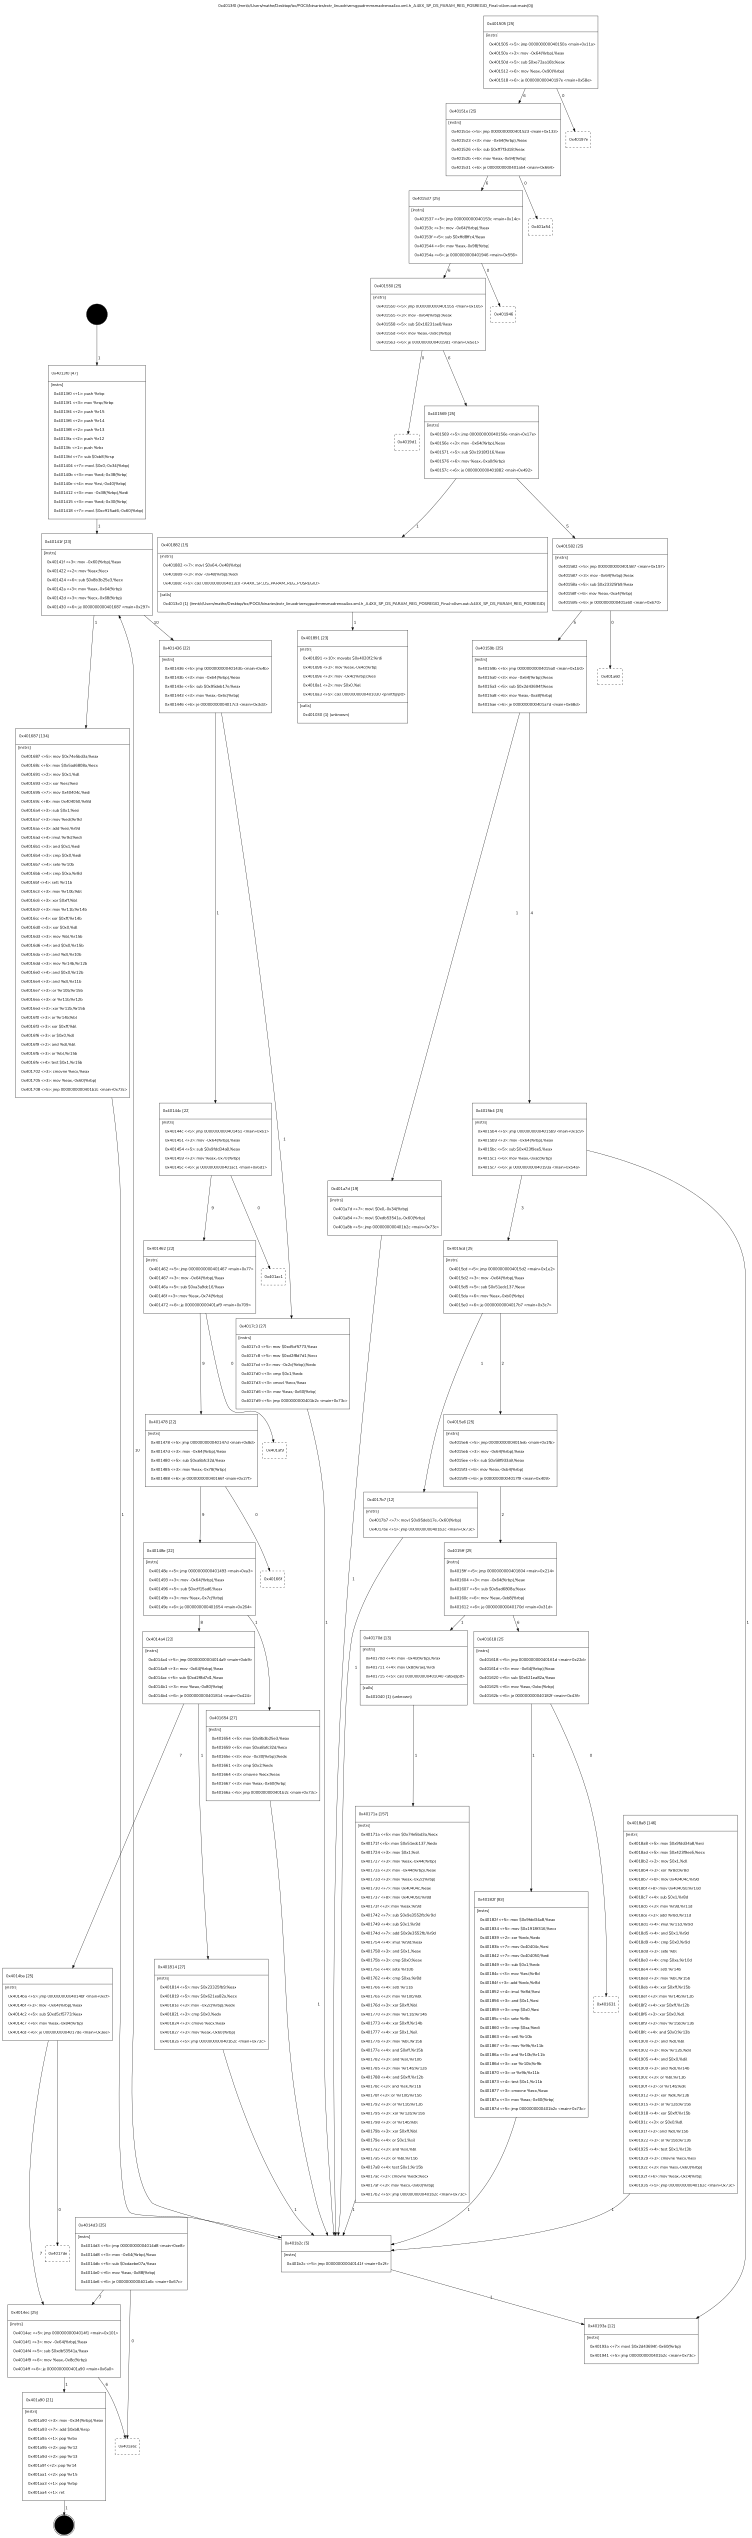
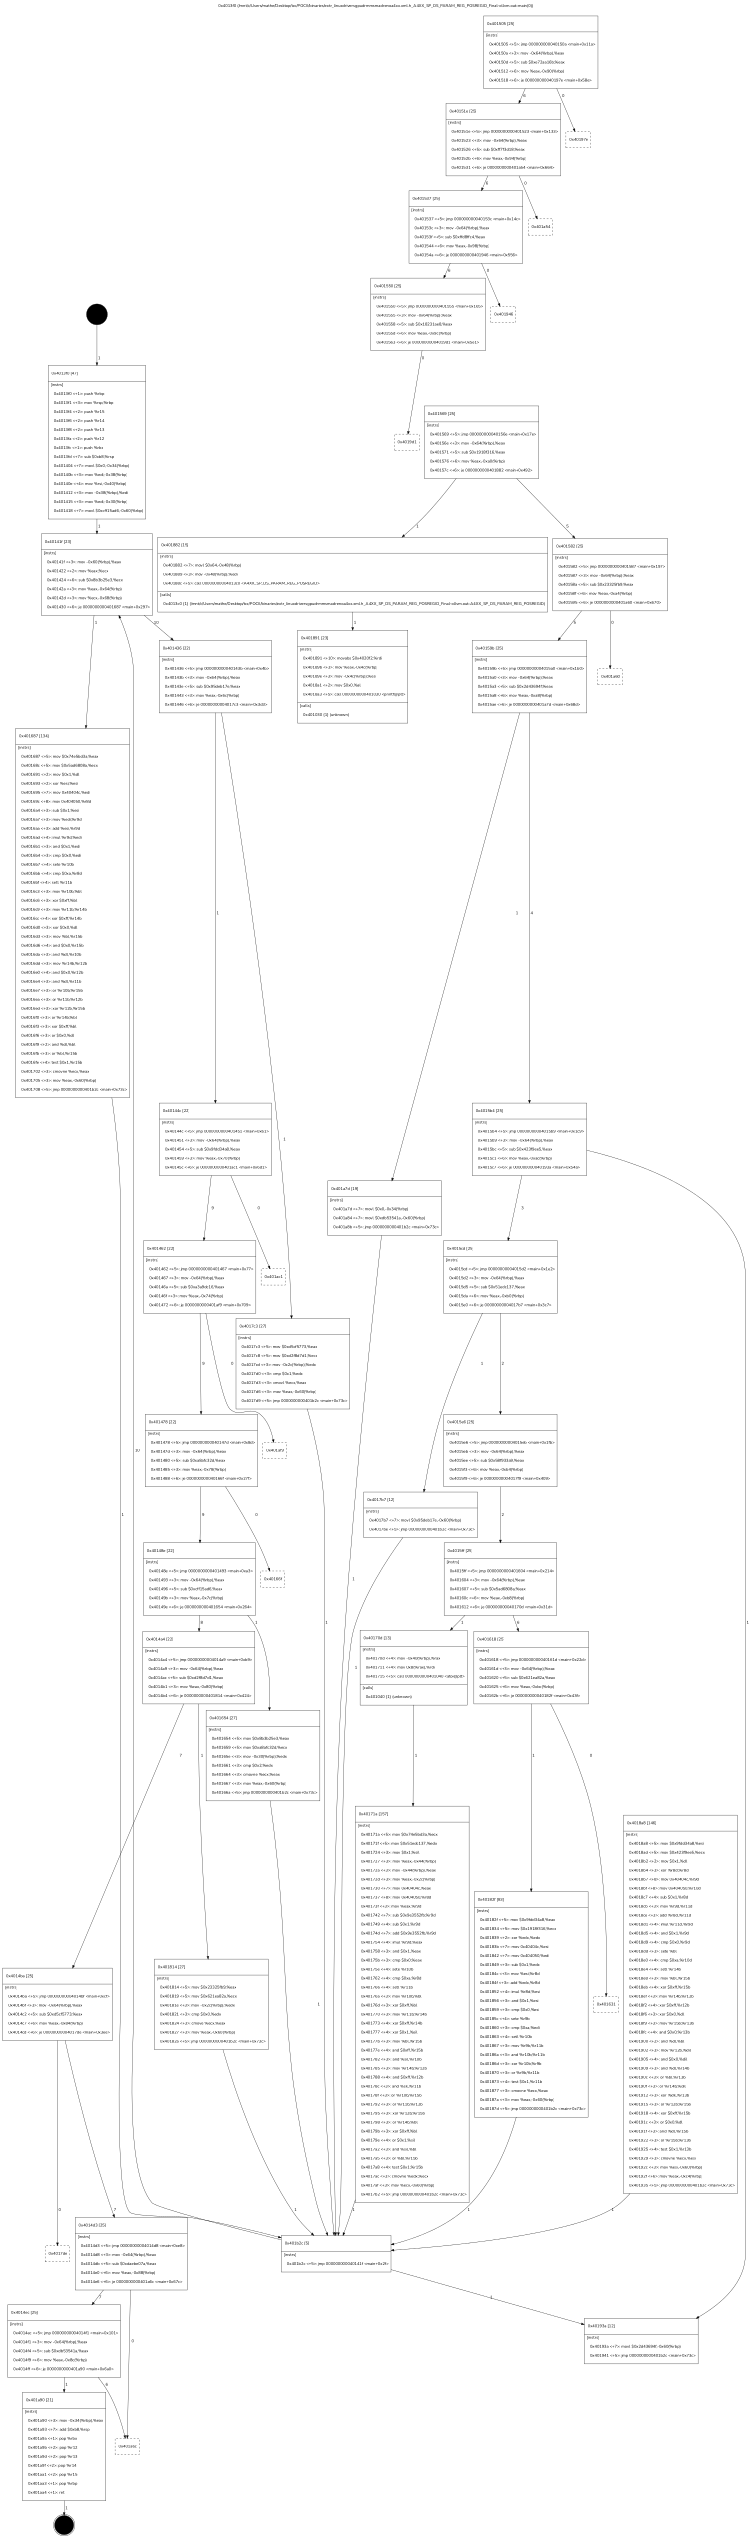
(454, 377) -> none
(30, 2171) -> (87, 2128)
